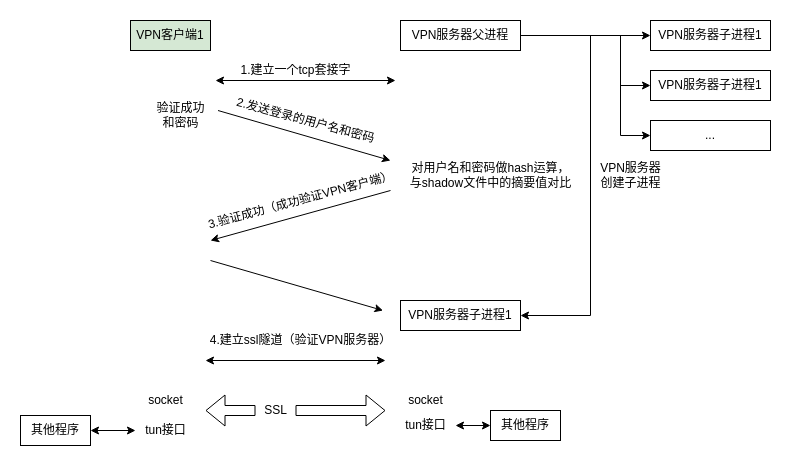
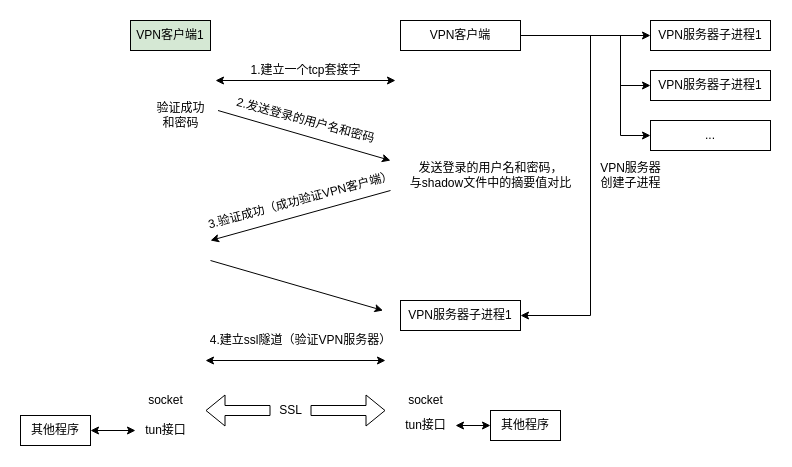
(461, 36) -> (461, 36)
(296, 71) -> (306, 71)
(491, 176) -> (491, 176)
(276, 411) -> (291, 411)
